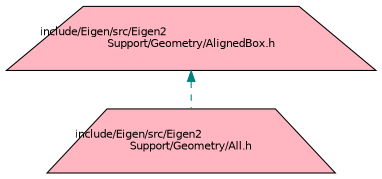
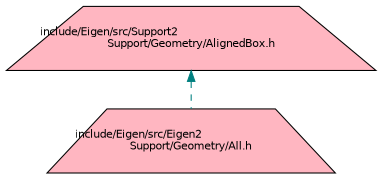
(191, 38) -> (191, 38)
